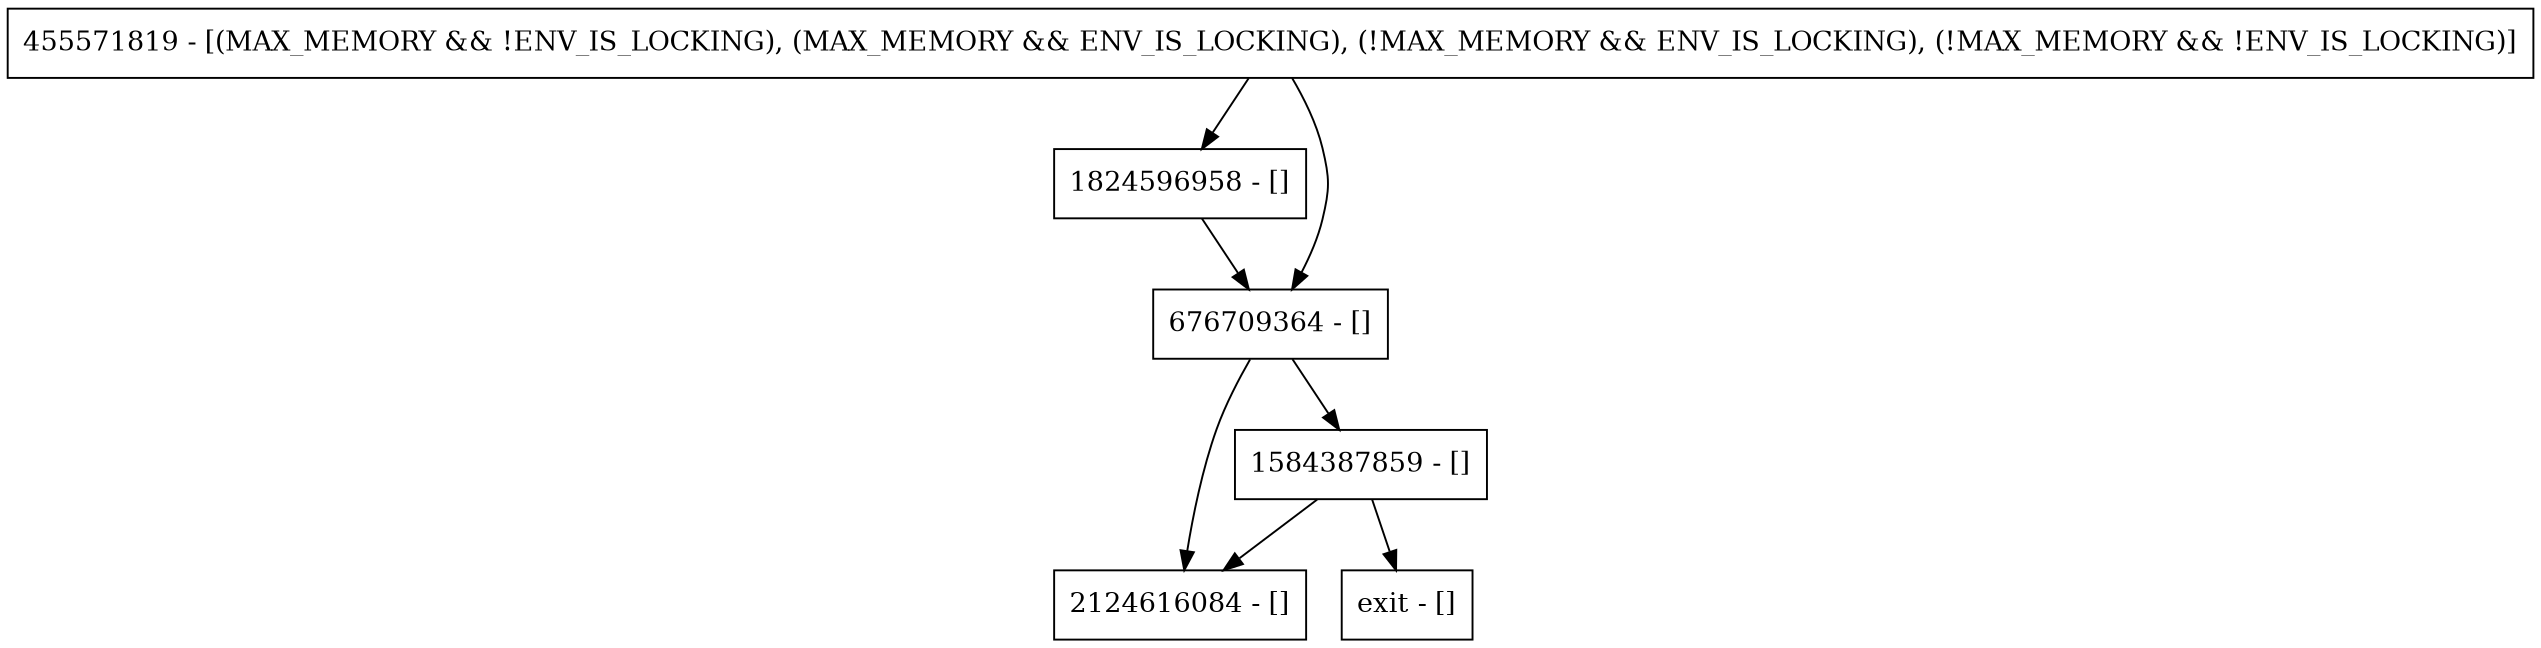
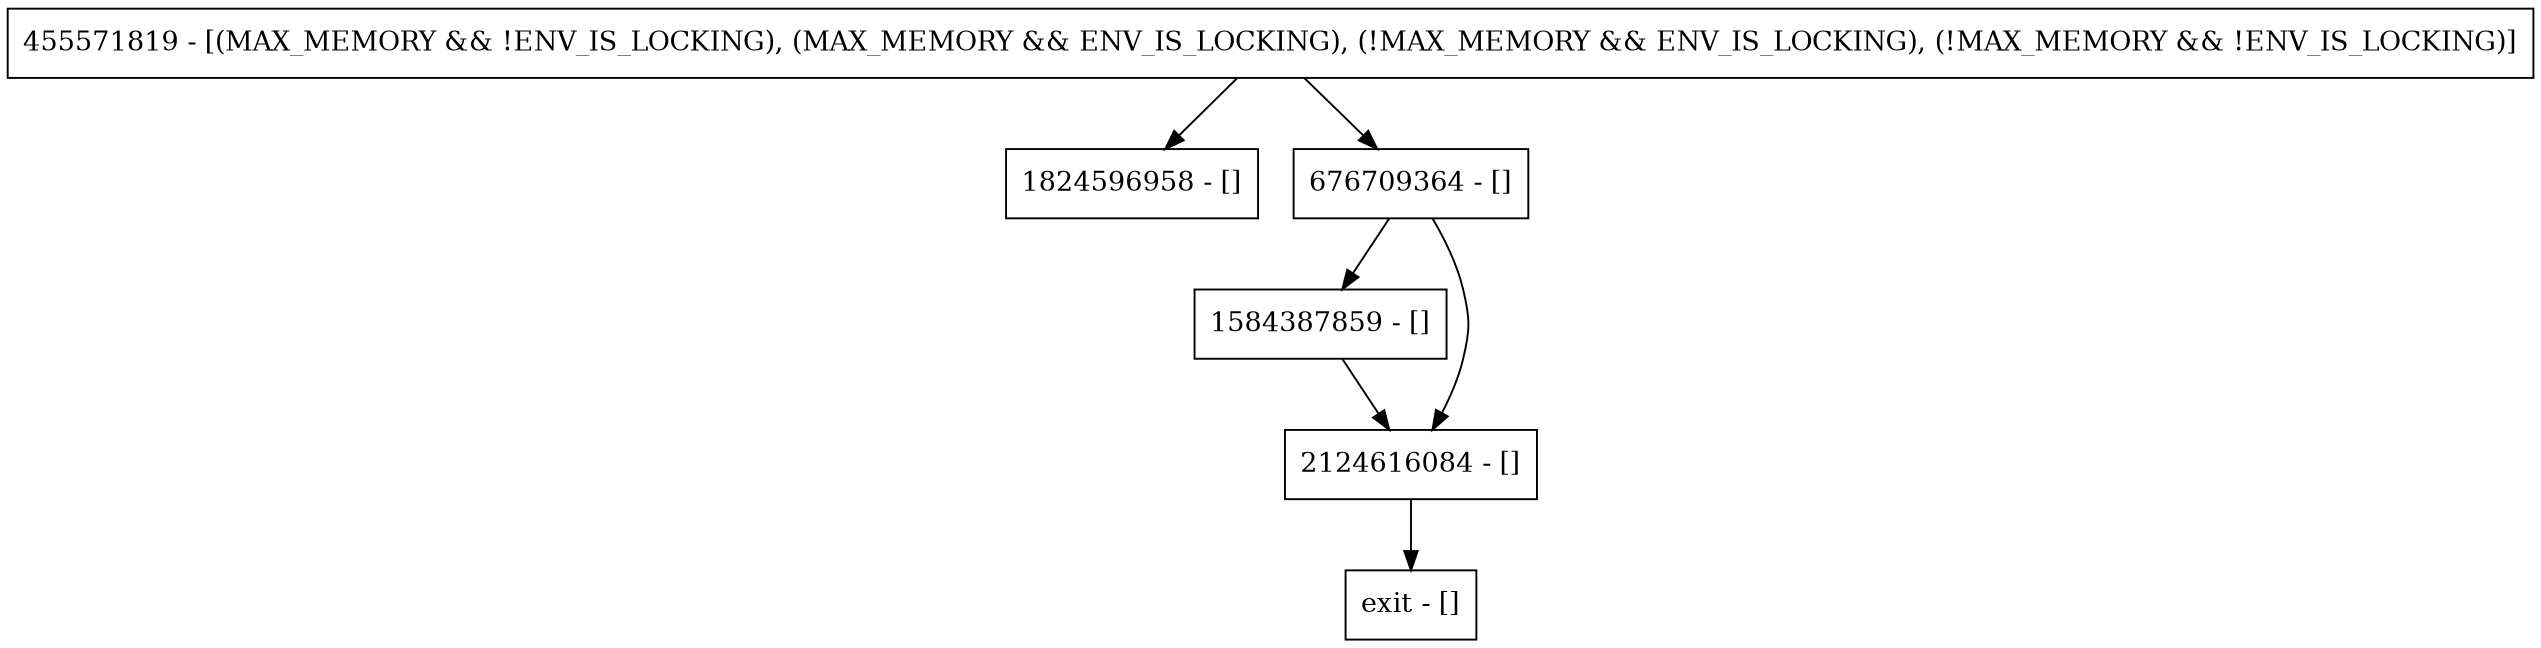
(1220, 246) -> none
(1381, 526) -> (1411, 525)
